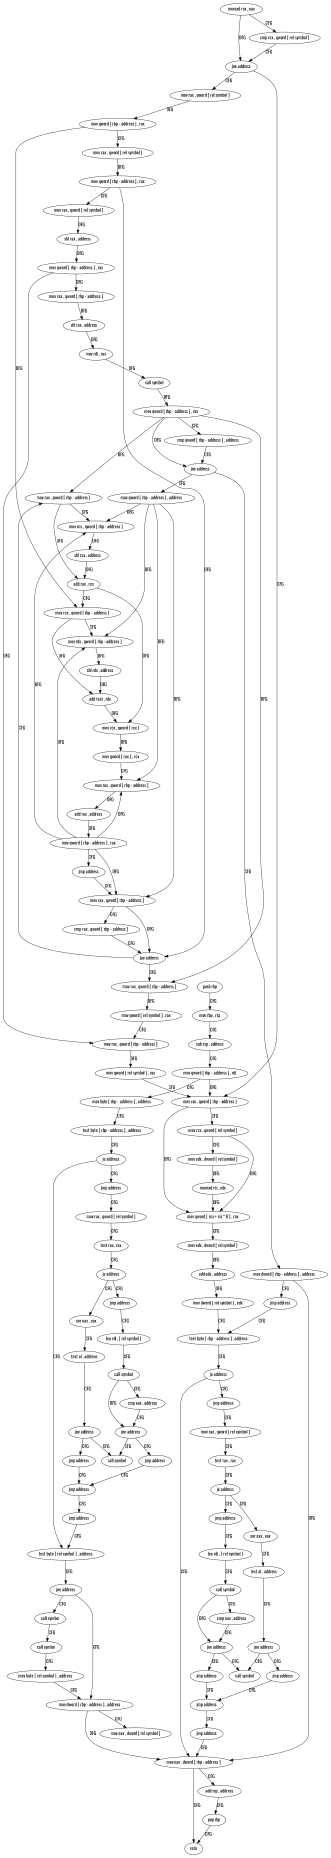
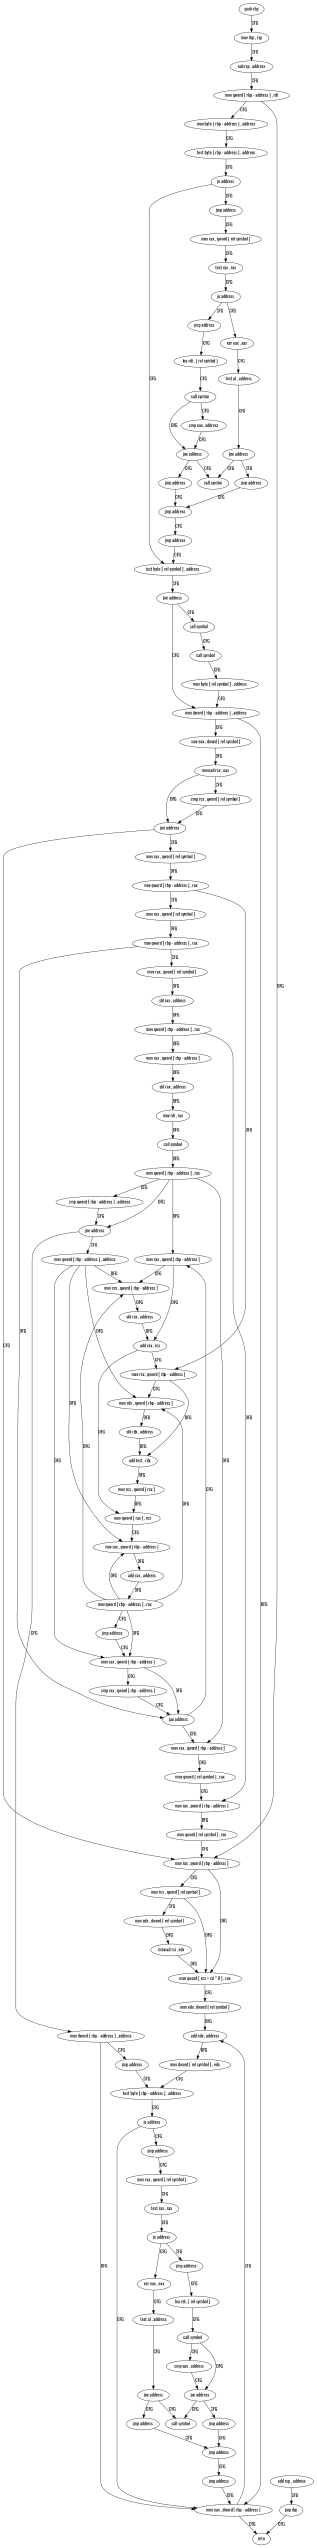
(142, 644) -> (98, 1425)
none -> (216, 755)
(206, 1776) -> (245, 2269)
